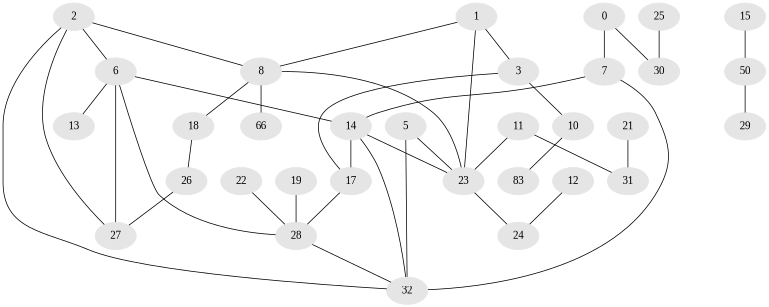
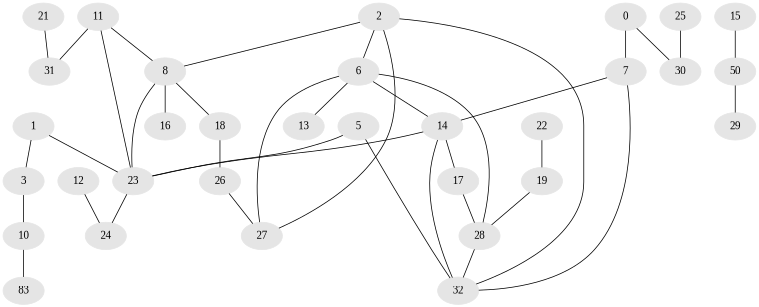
(369, 44) -> (132, 44)
(376, 89) -> none
(261, 126) -> (165, 126)
(269, 208) -> (542, 154)
